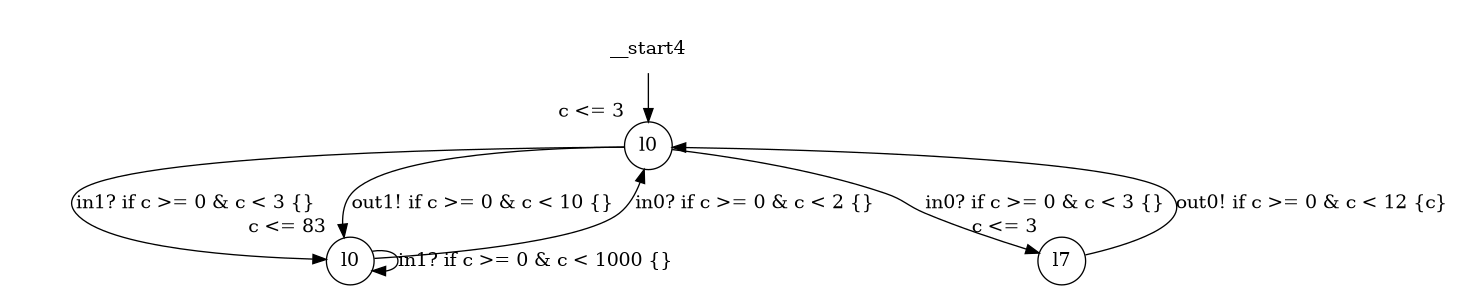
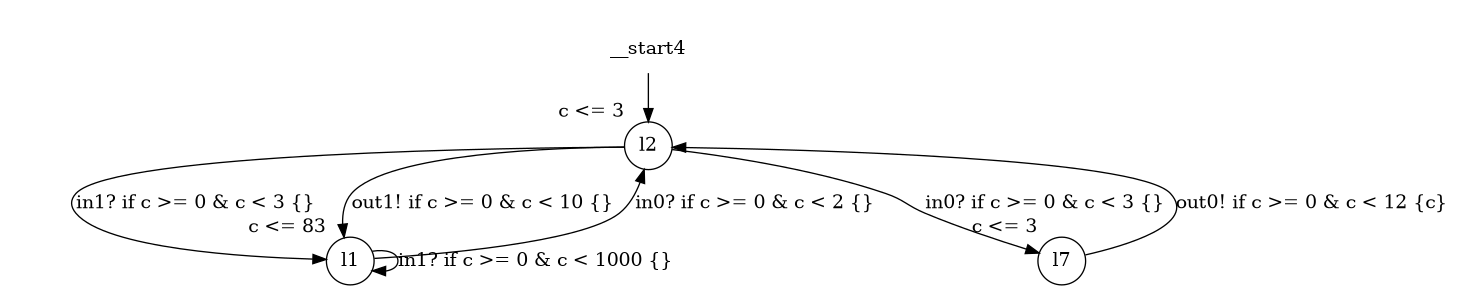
(648, 146) -> (648, 146)
(350, 261) -> (350, 261)
